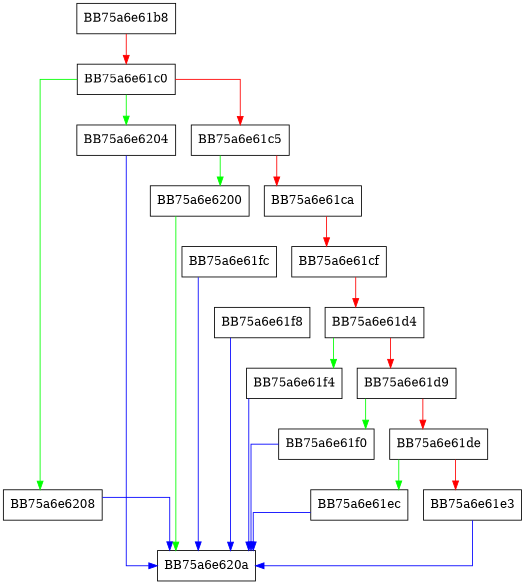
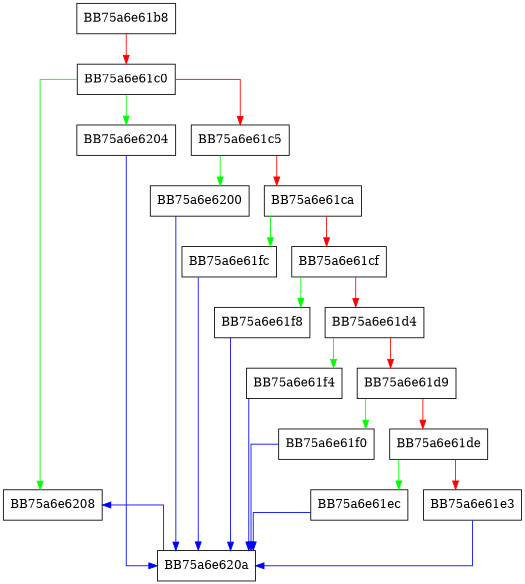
none -> (270, 227)
none -> (301, 288)
(176, 379) -> (176, 379)
(158, 497) -> (160, 505)
